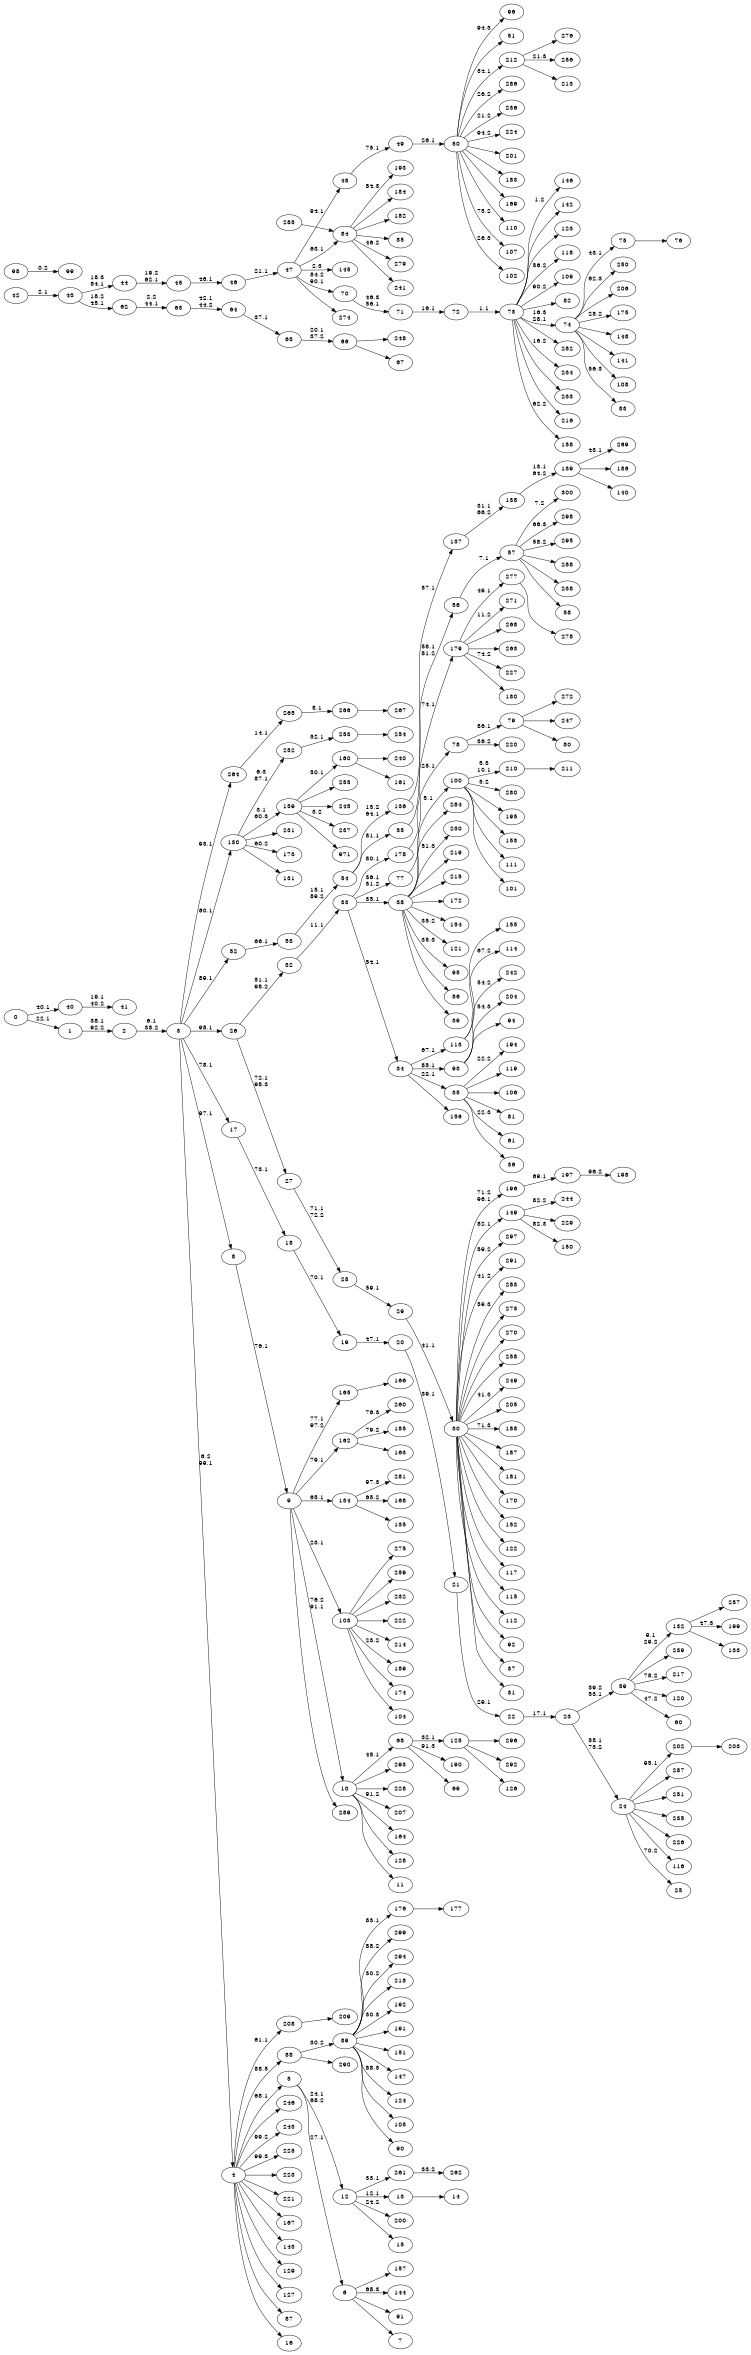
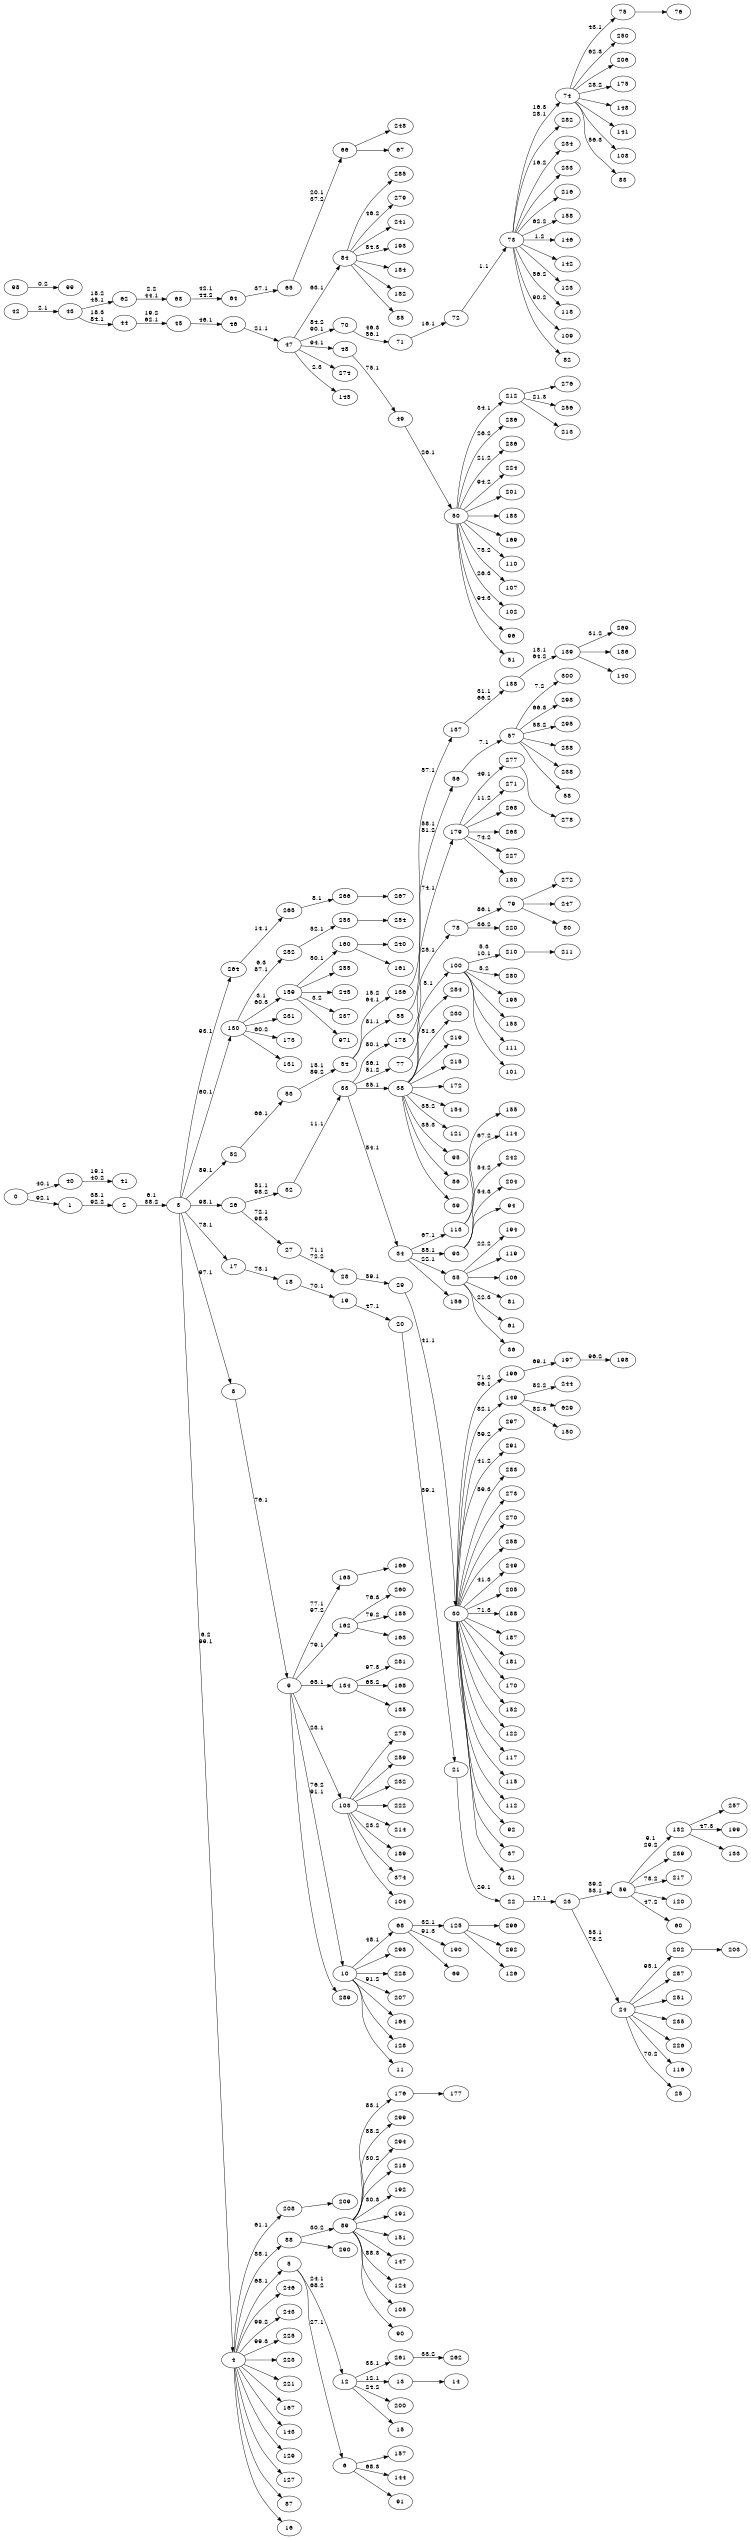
(313, 227) -> (363, 213)
(595, 450) -> (595, 634)
(43, 1019) -> (43, 1198)
(567, 1223) -> (567, 1408)
(401, 1693) -> (401, 1878)
(261, 2069) -> (261, 2254)
(401, 2341) -> none
